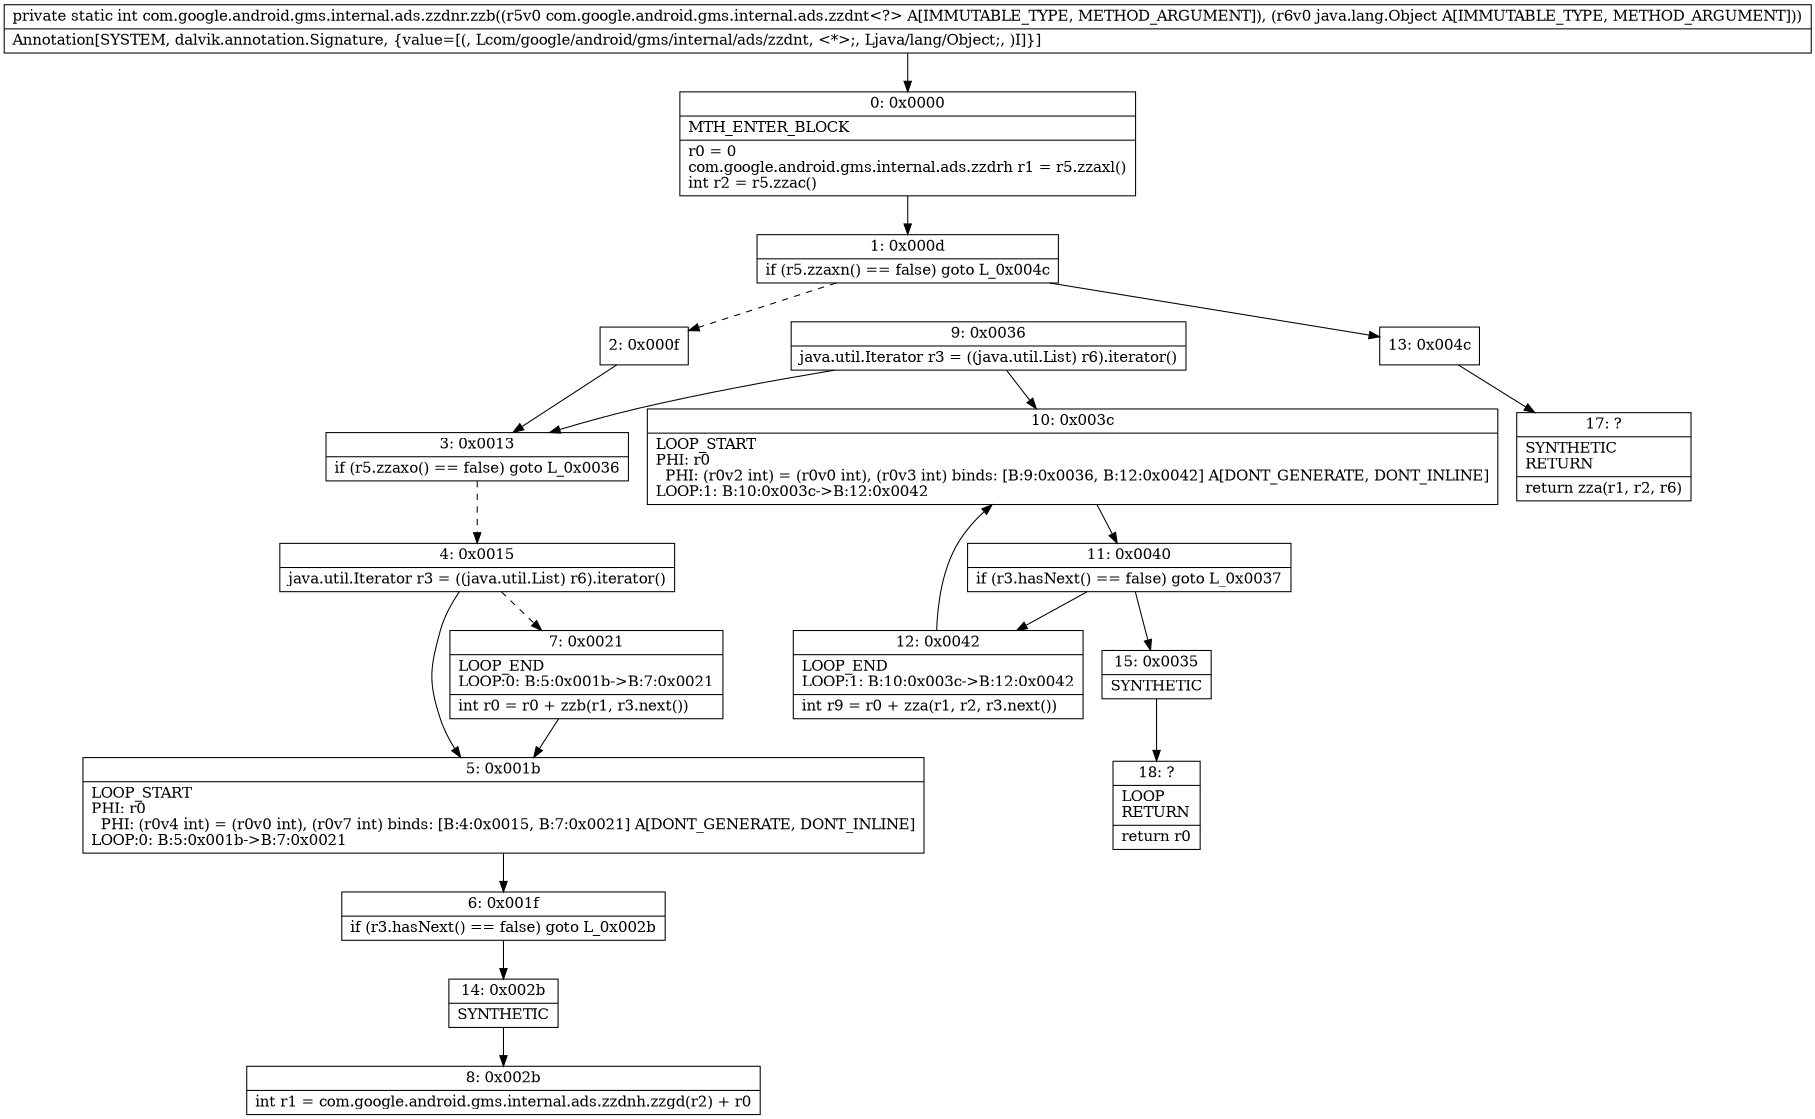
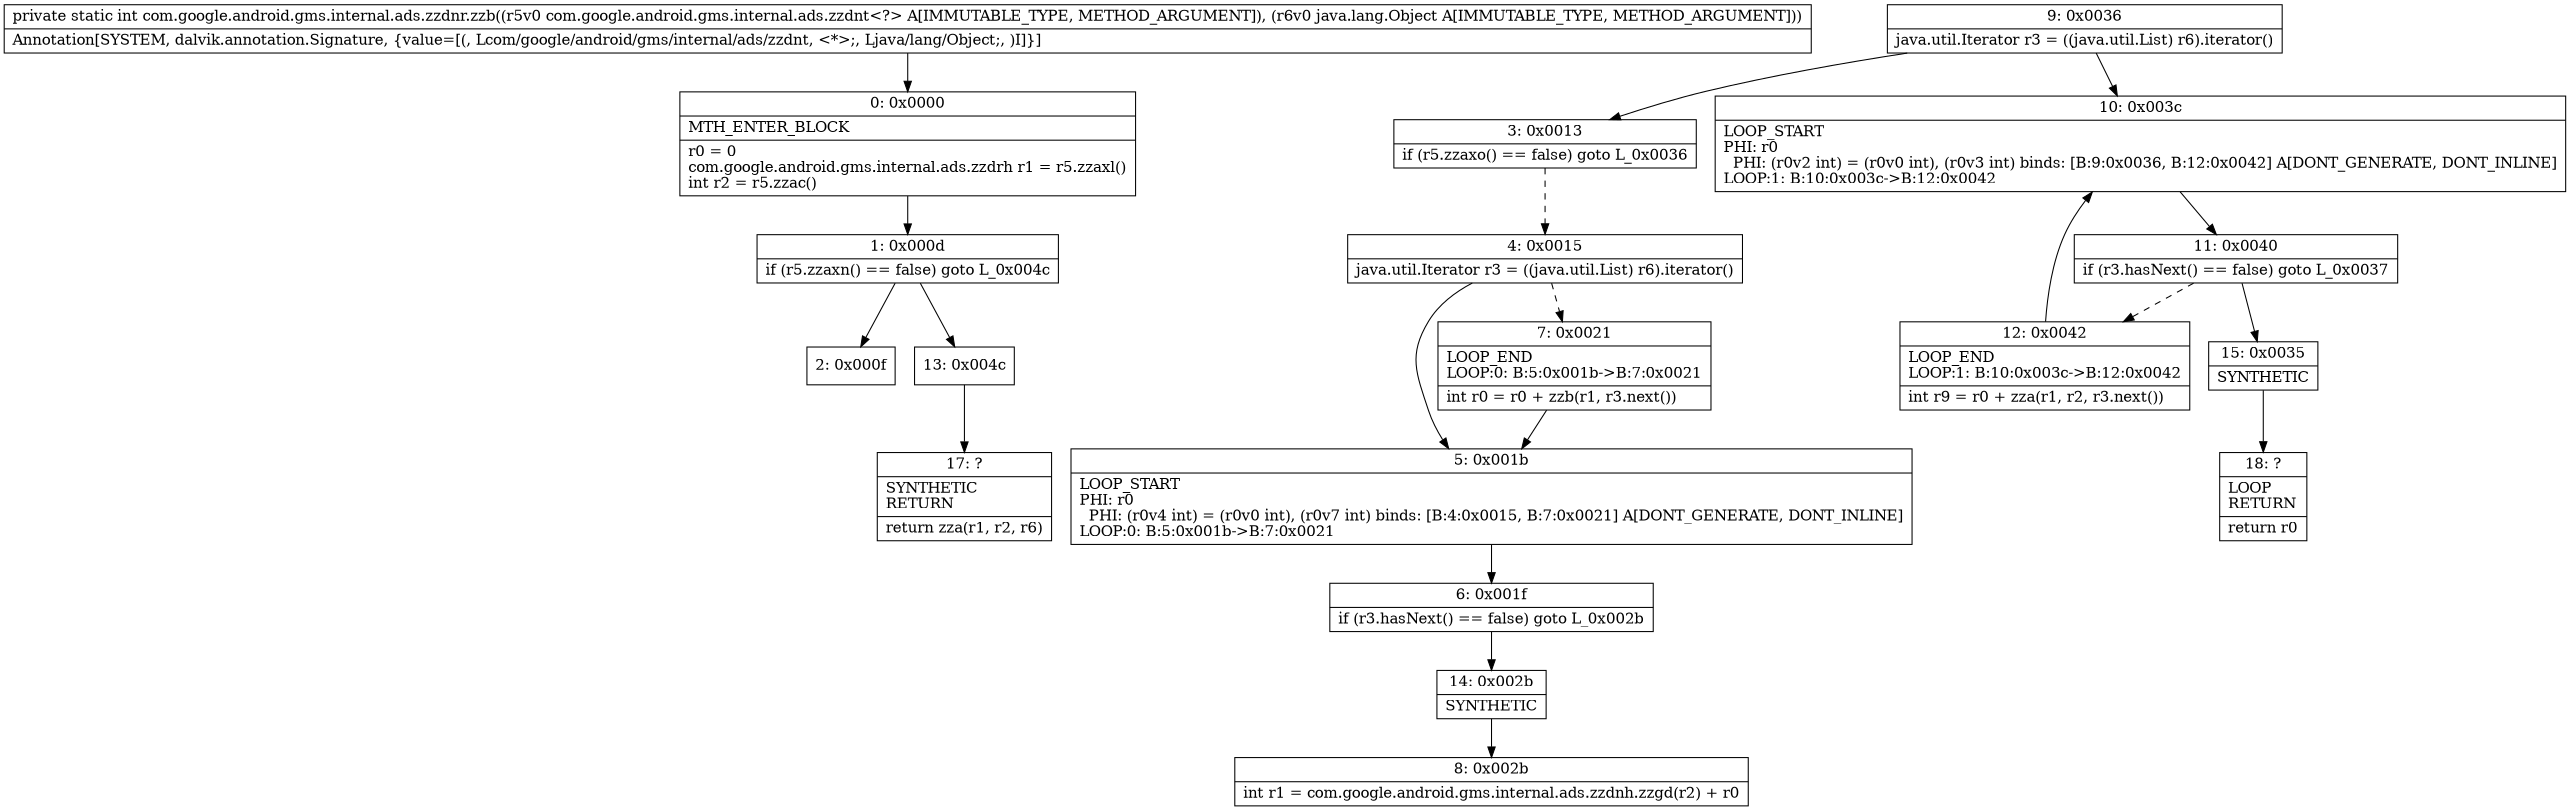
(767, 305) -> (880, 310)
(569, 396) -> none
(1056, 609) -> (2163, 300)
